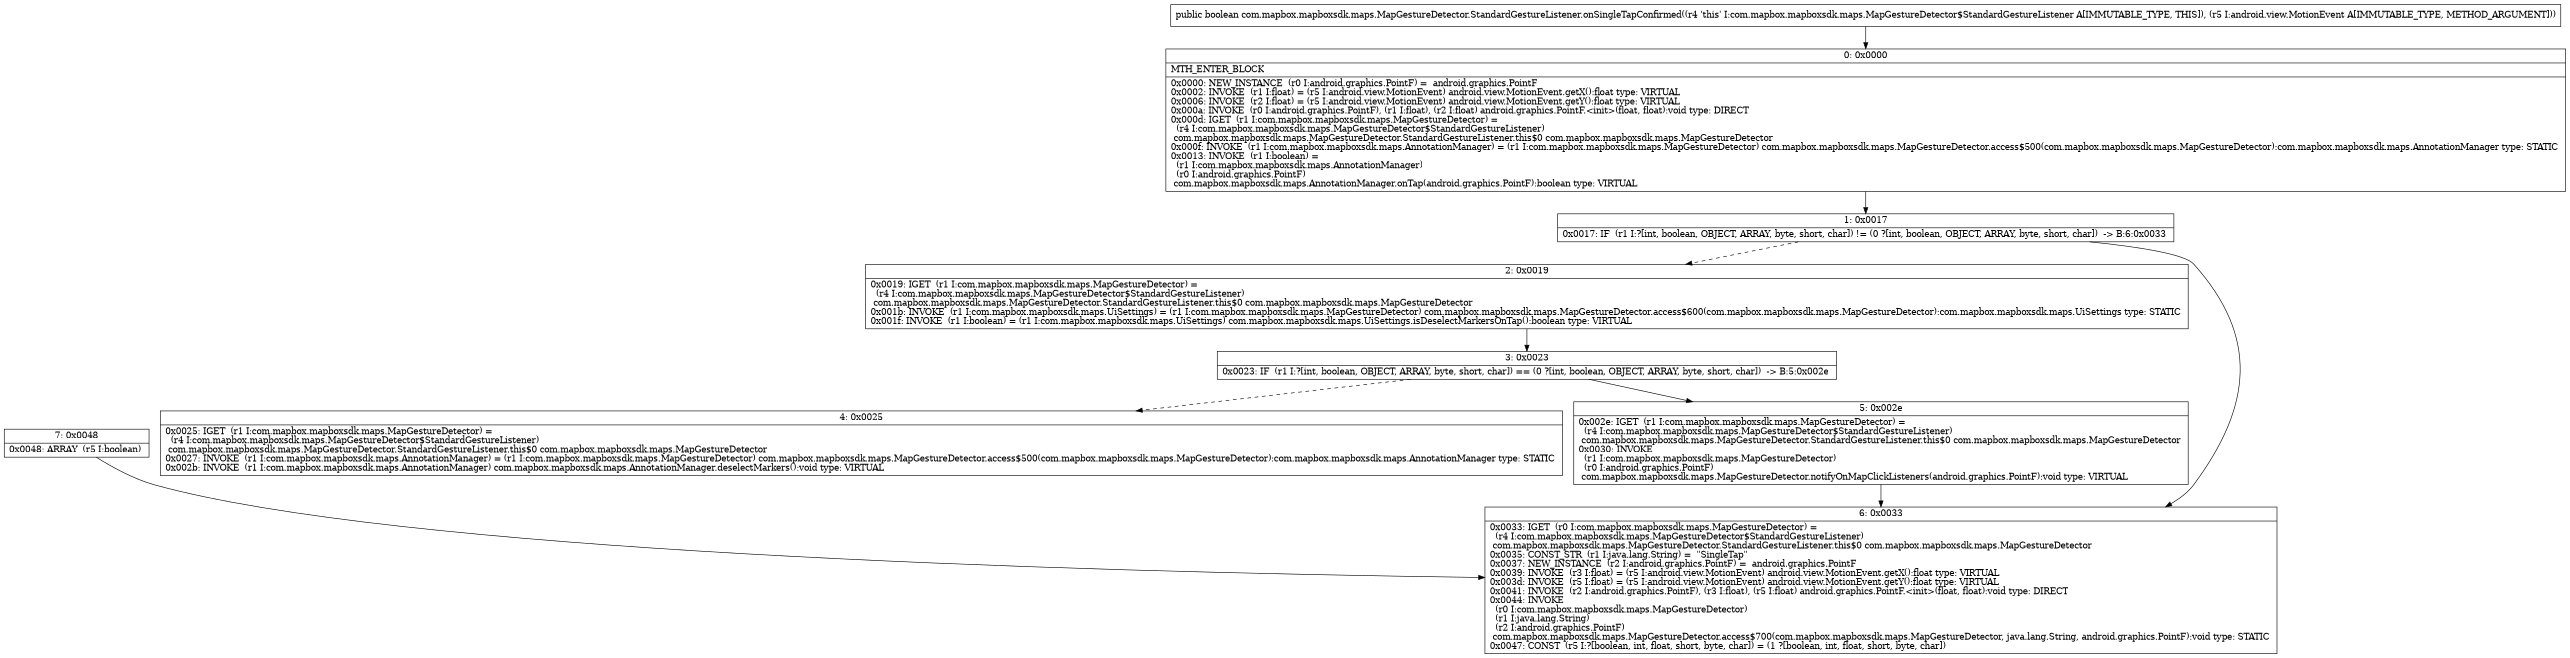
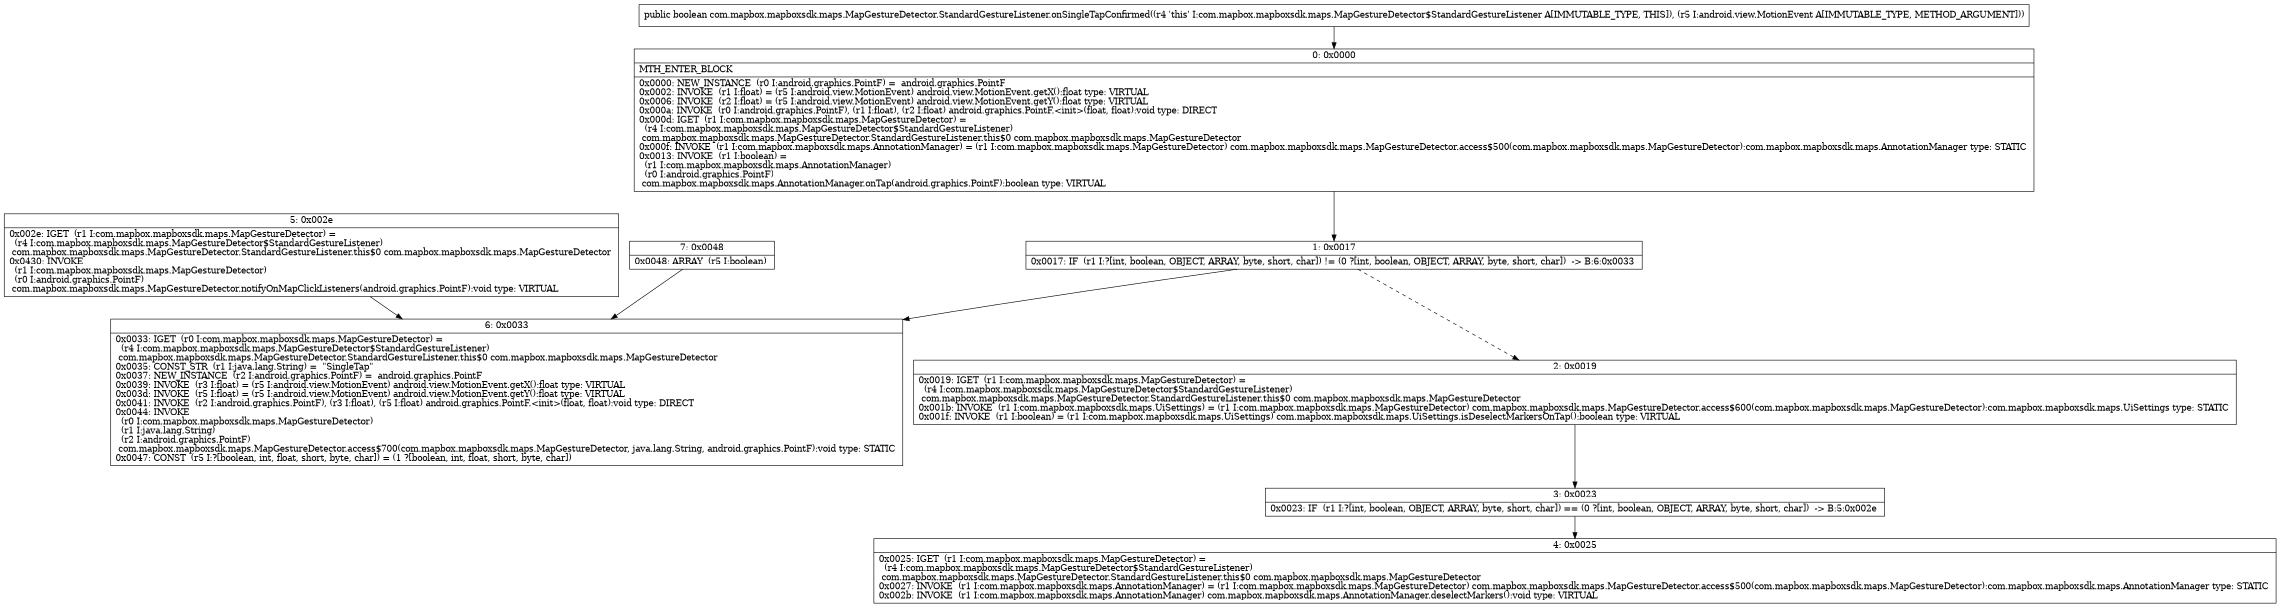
(1638, 390) -> none
(1276, 395) -> (1575, 524)
(1618, 450) -> (49, 262)
